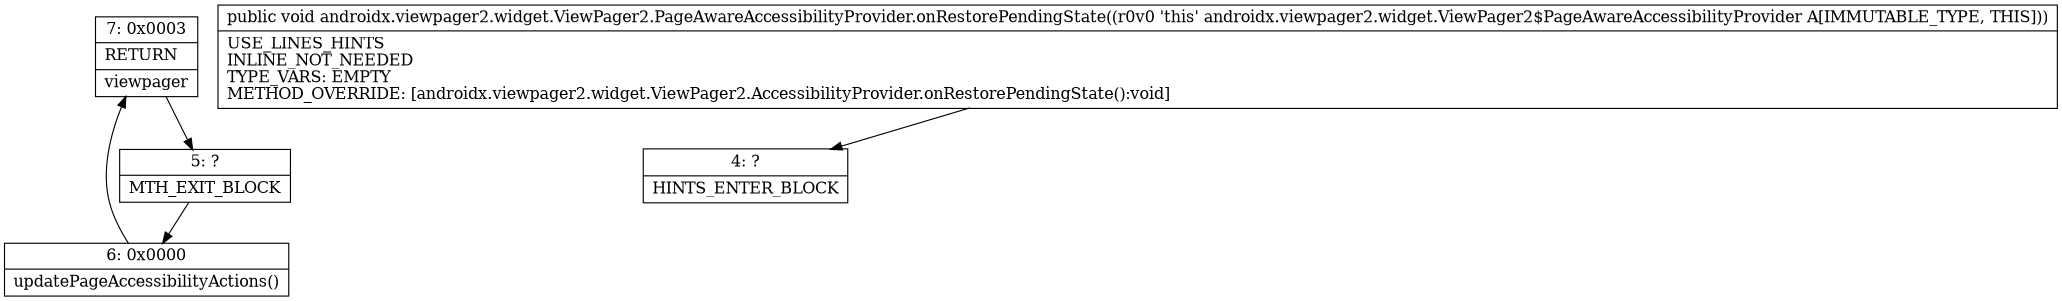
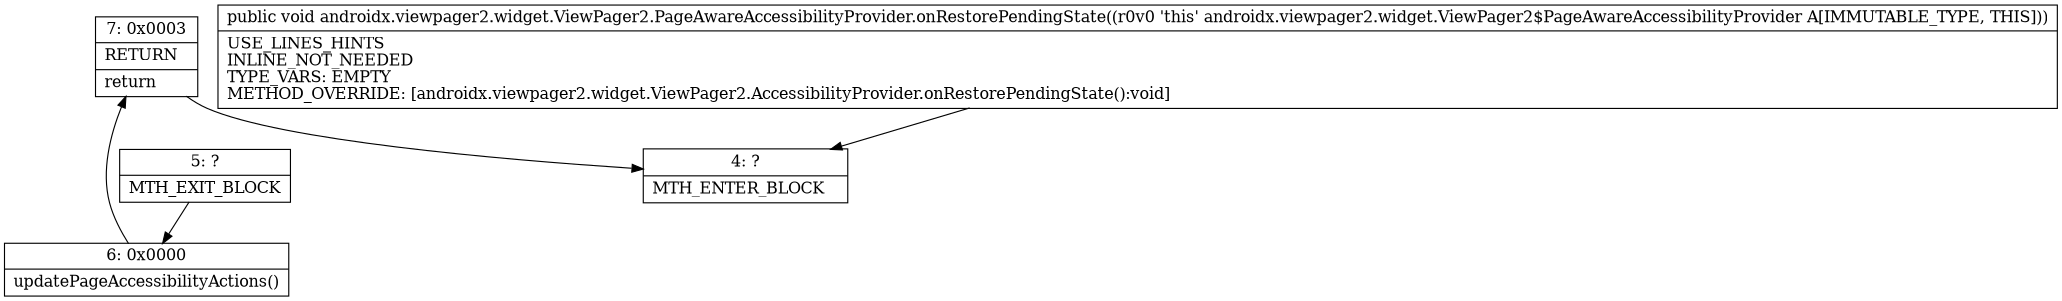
(147, 83) -> (130, 83)
(177, 118) -> (406, 148)
(746, 189) -> (739, 189)
